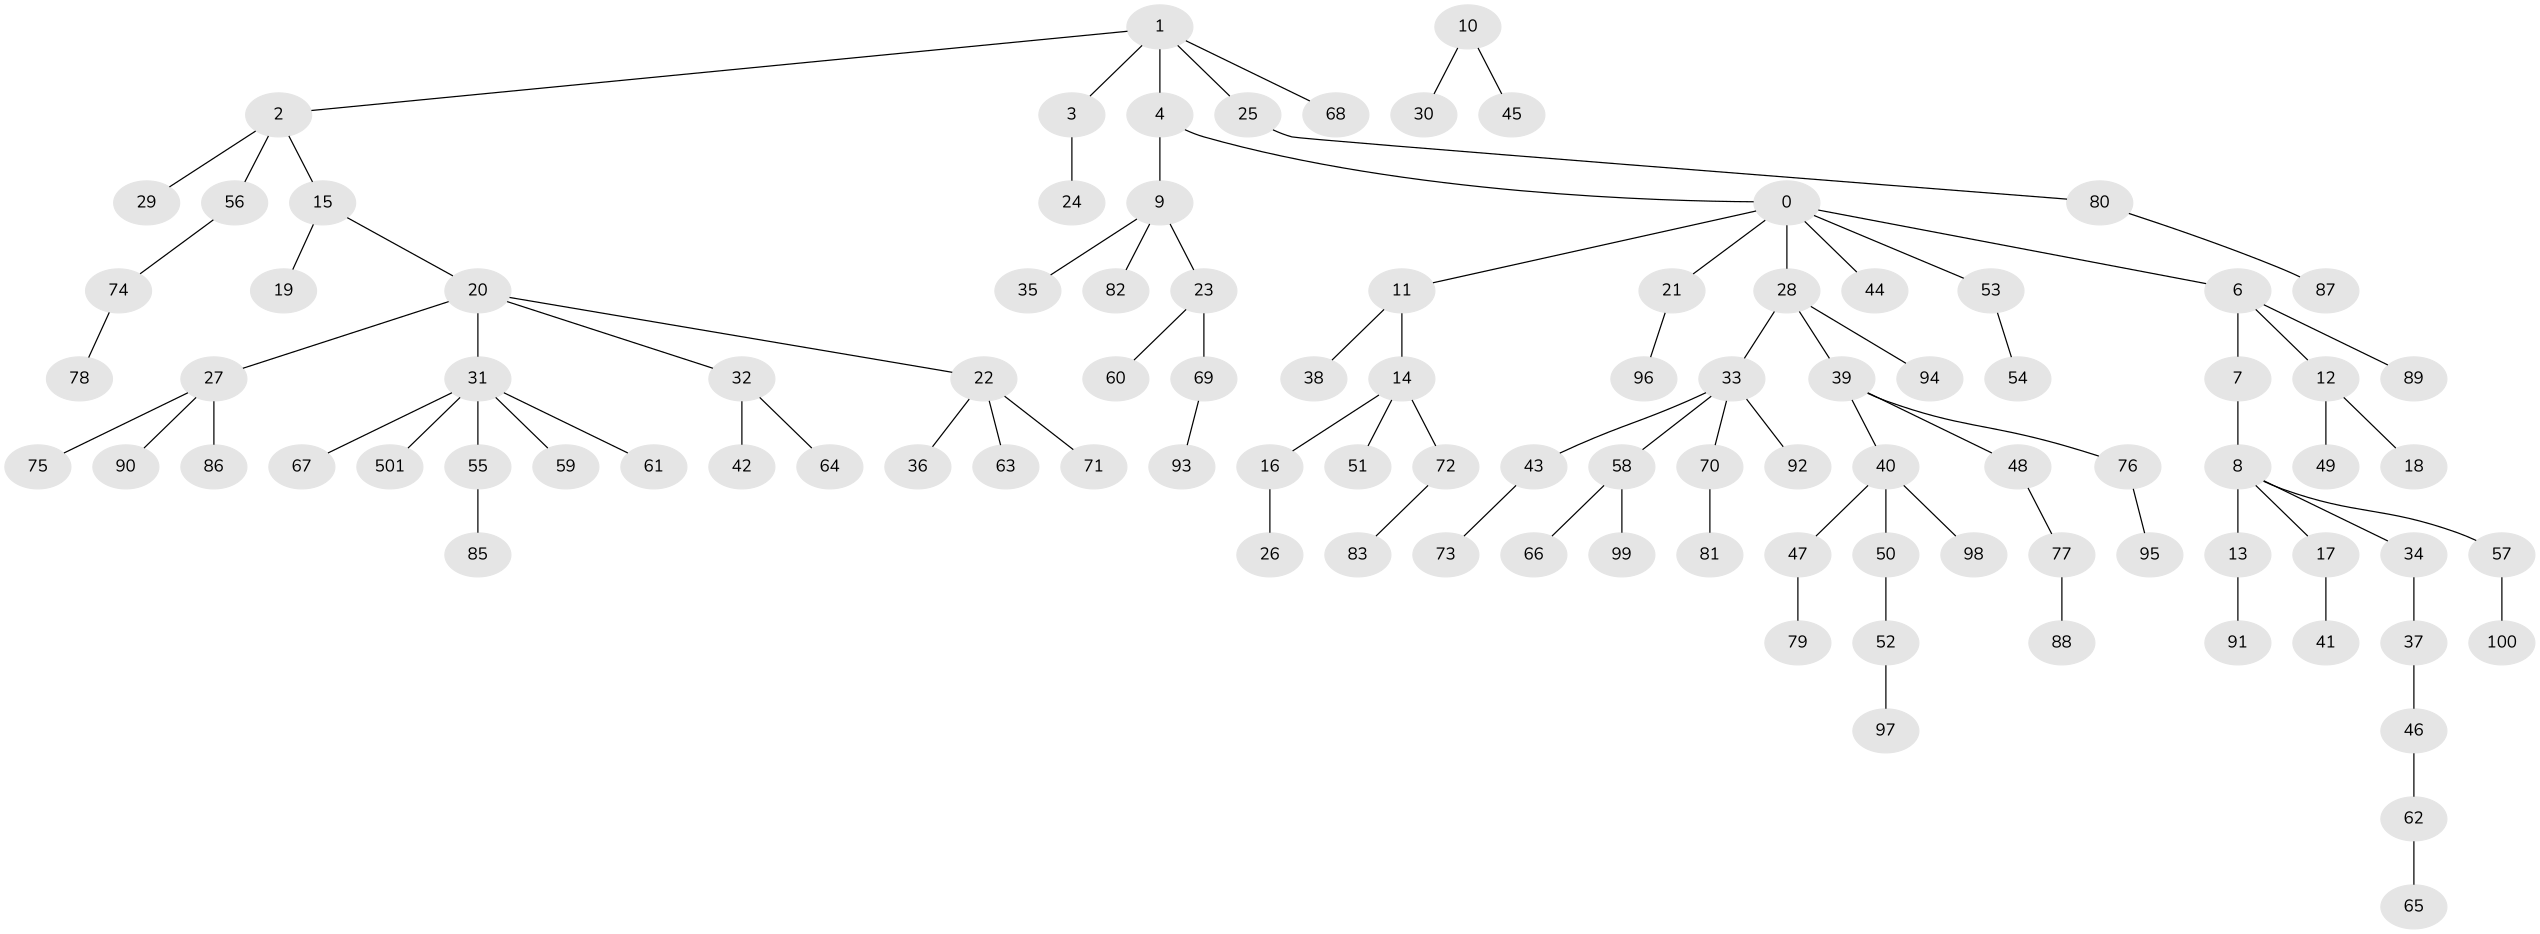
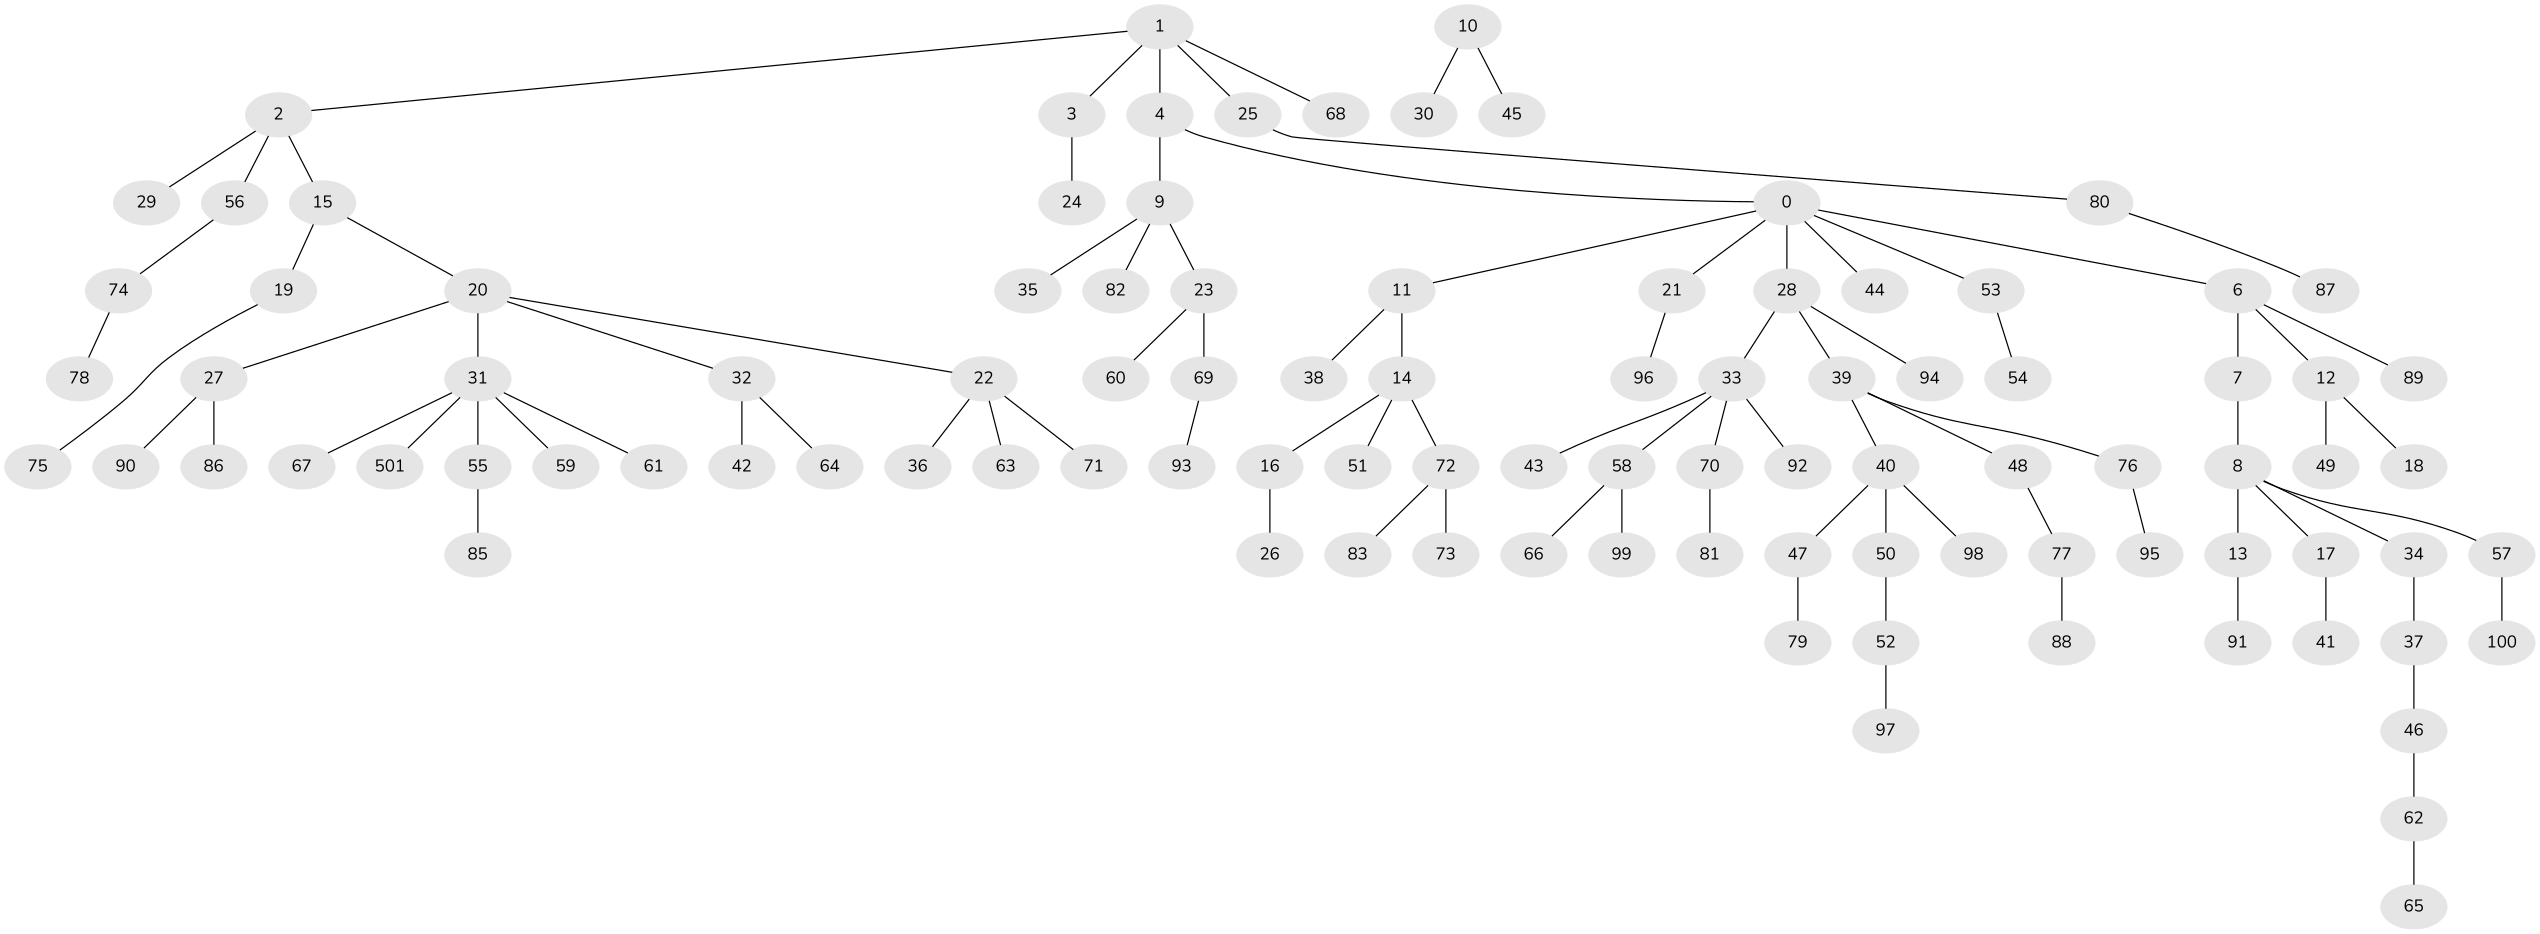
(126, 423) -> (154, 371)
(1490, 511) -> (1446, 511)
